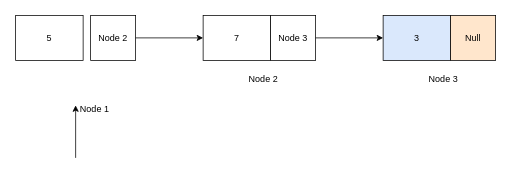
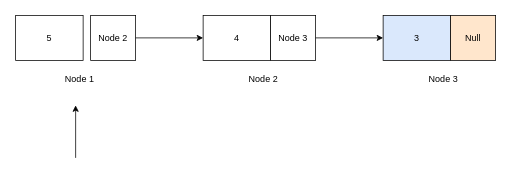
(237, 38) -> (237, 38)
(94, 109) -> (79, 79)
